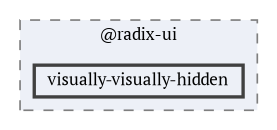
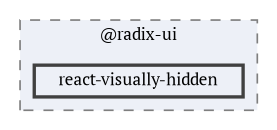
(139, 81) -> (139, 81)
